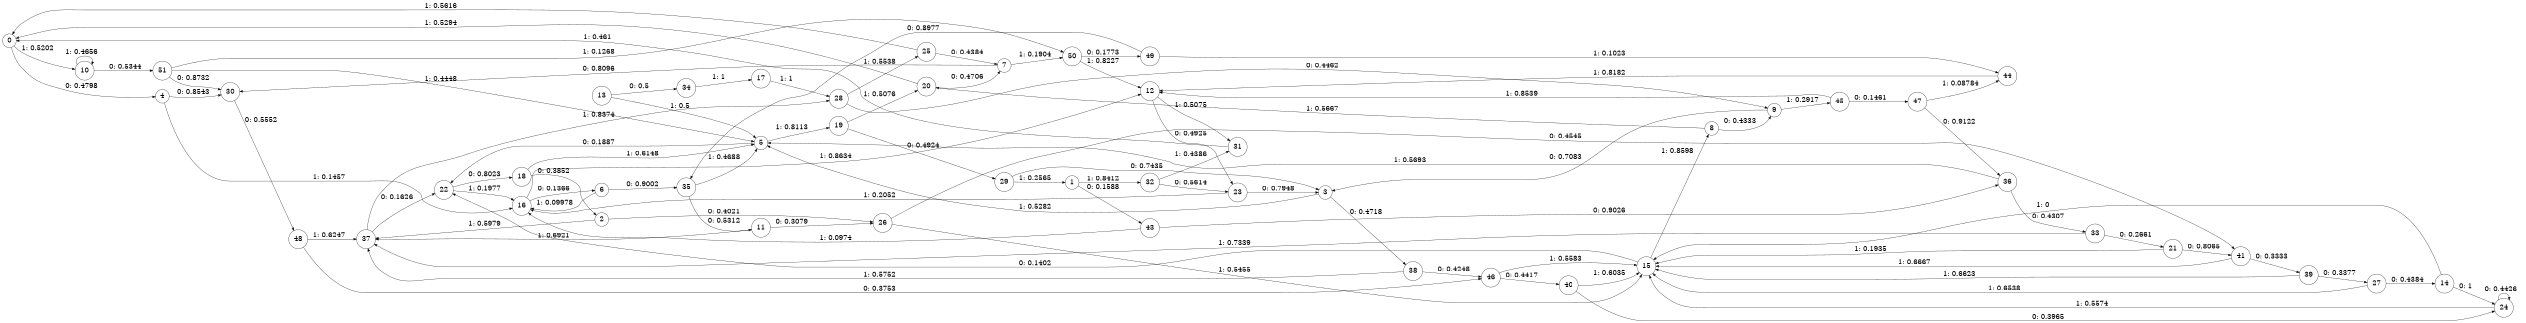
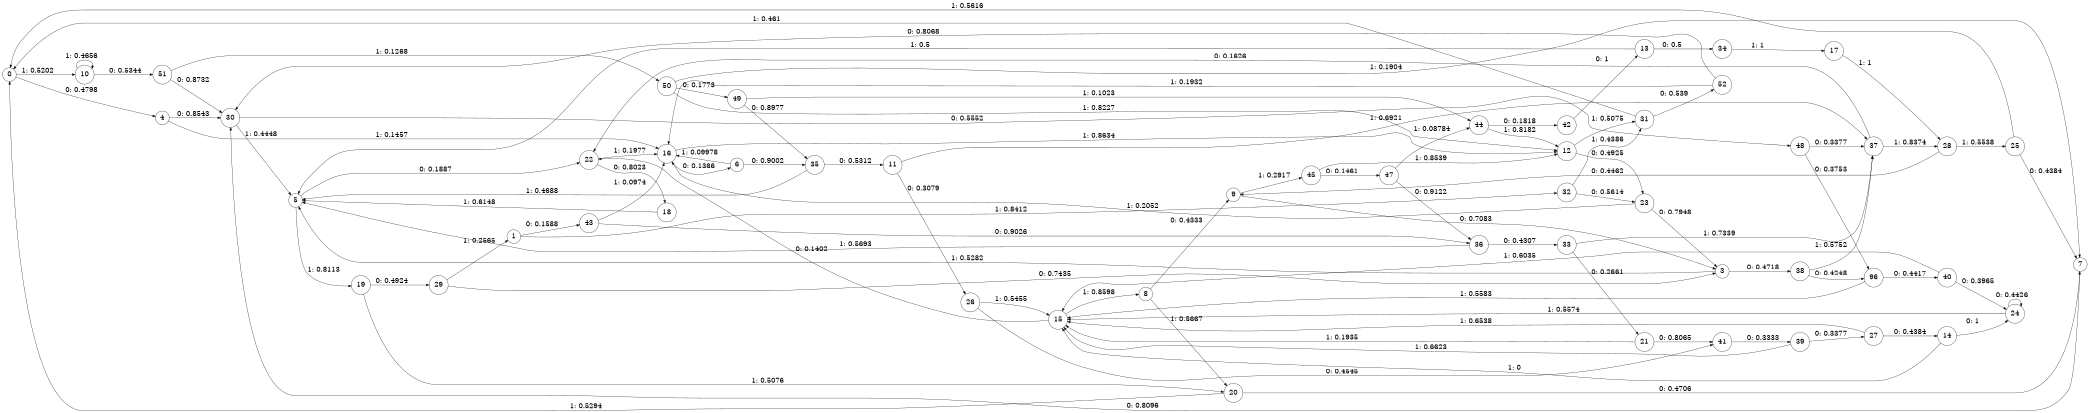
(1035, 61) -> (1433, 69)
none -> (1722, 85)
(463, 89) -> (263, 159)
none -> (1567, 125)
(602, 220) -> none
(332, 235) -> (1834, 143)
(1945, 266) -> none
(1491, 278) -> (1874, 278)
